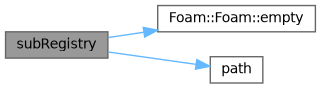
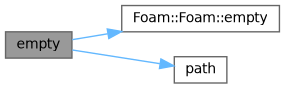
(57, 45) -> (39, 45)
